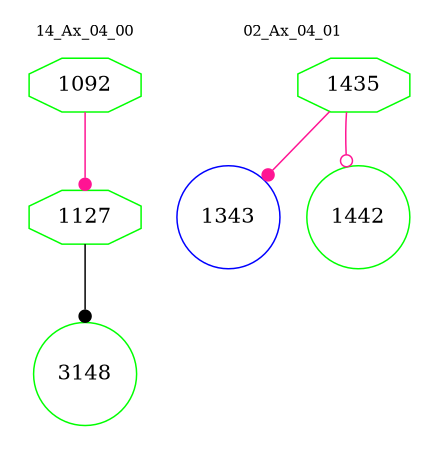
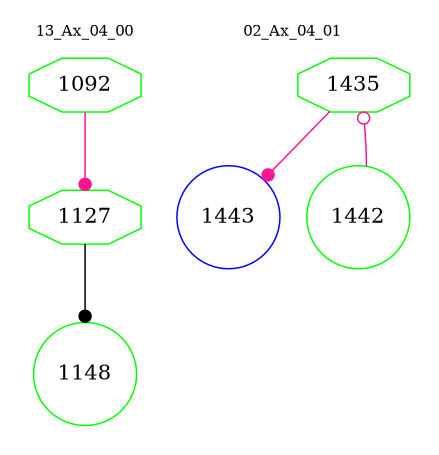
(85, 32) -> (85, 32)
(346, 133) -> (366, 145)
(228, 217) -> (228, 217)
(85, 374) -> (85, 374)
